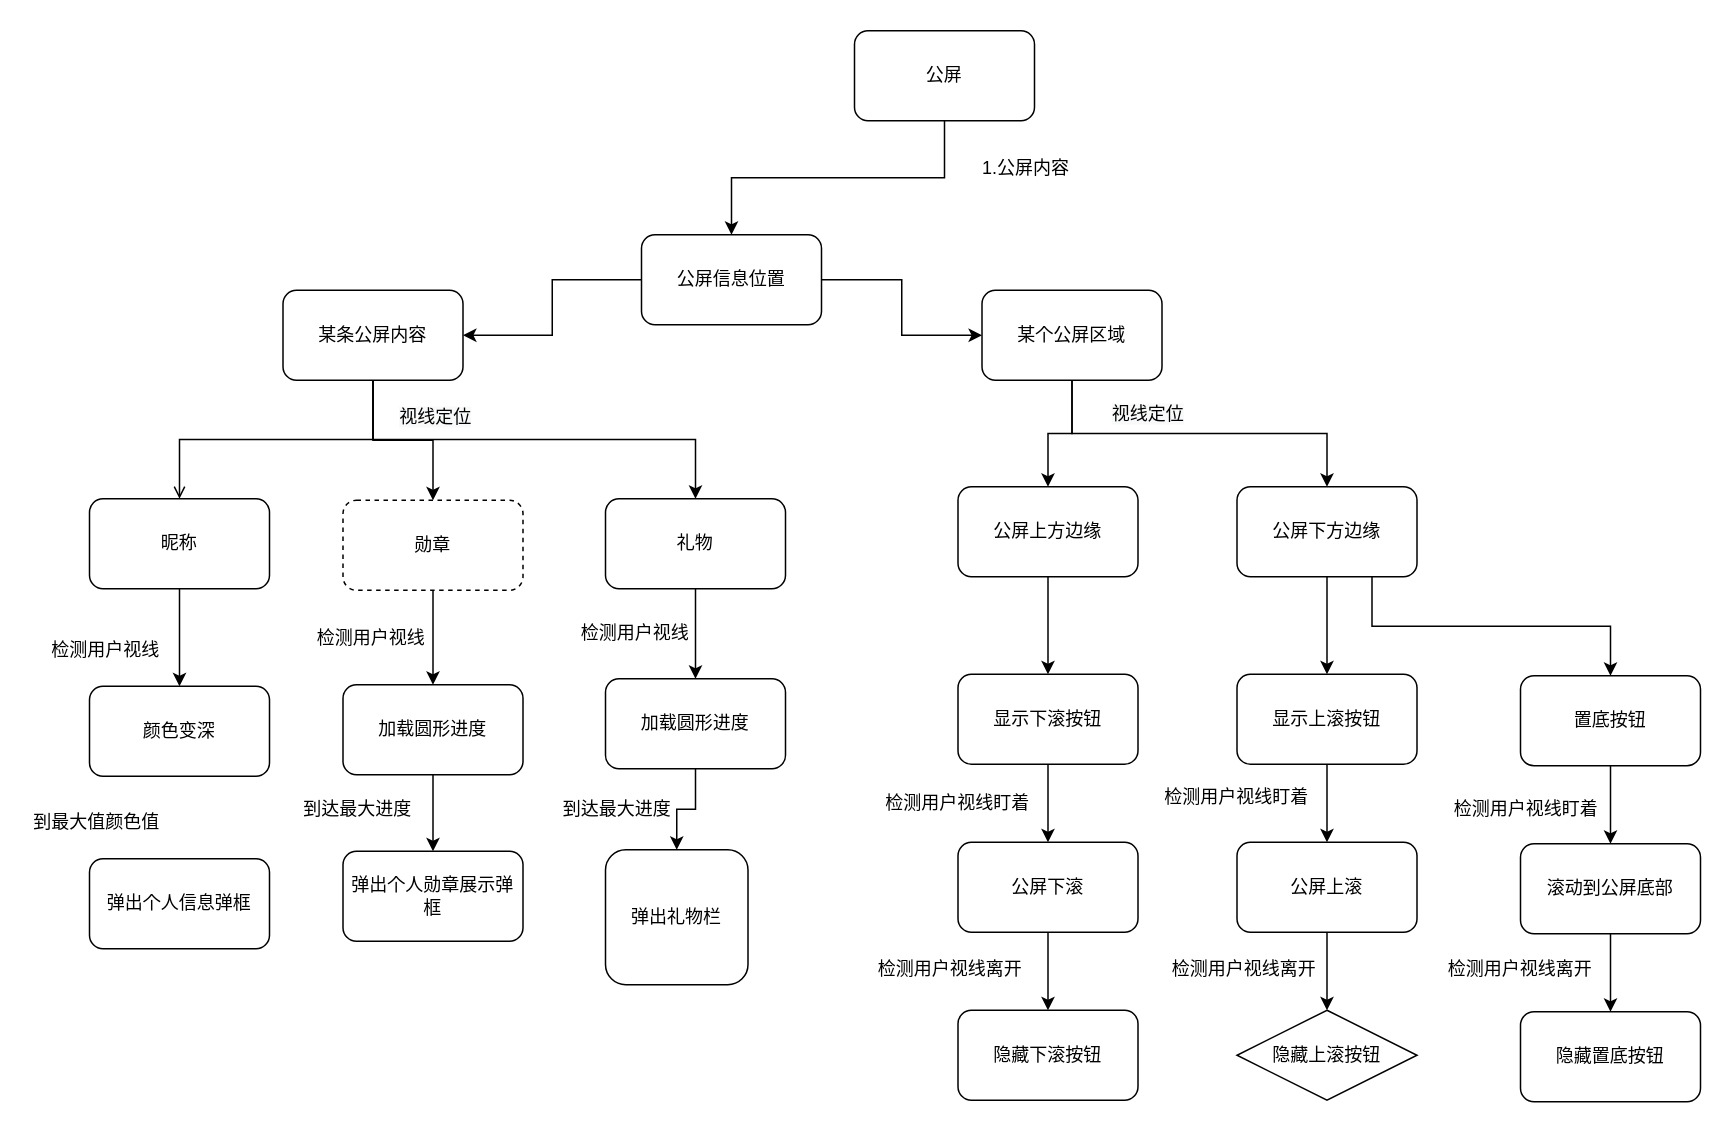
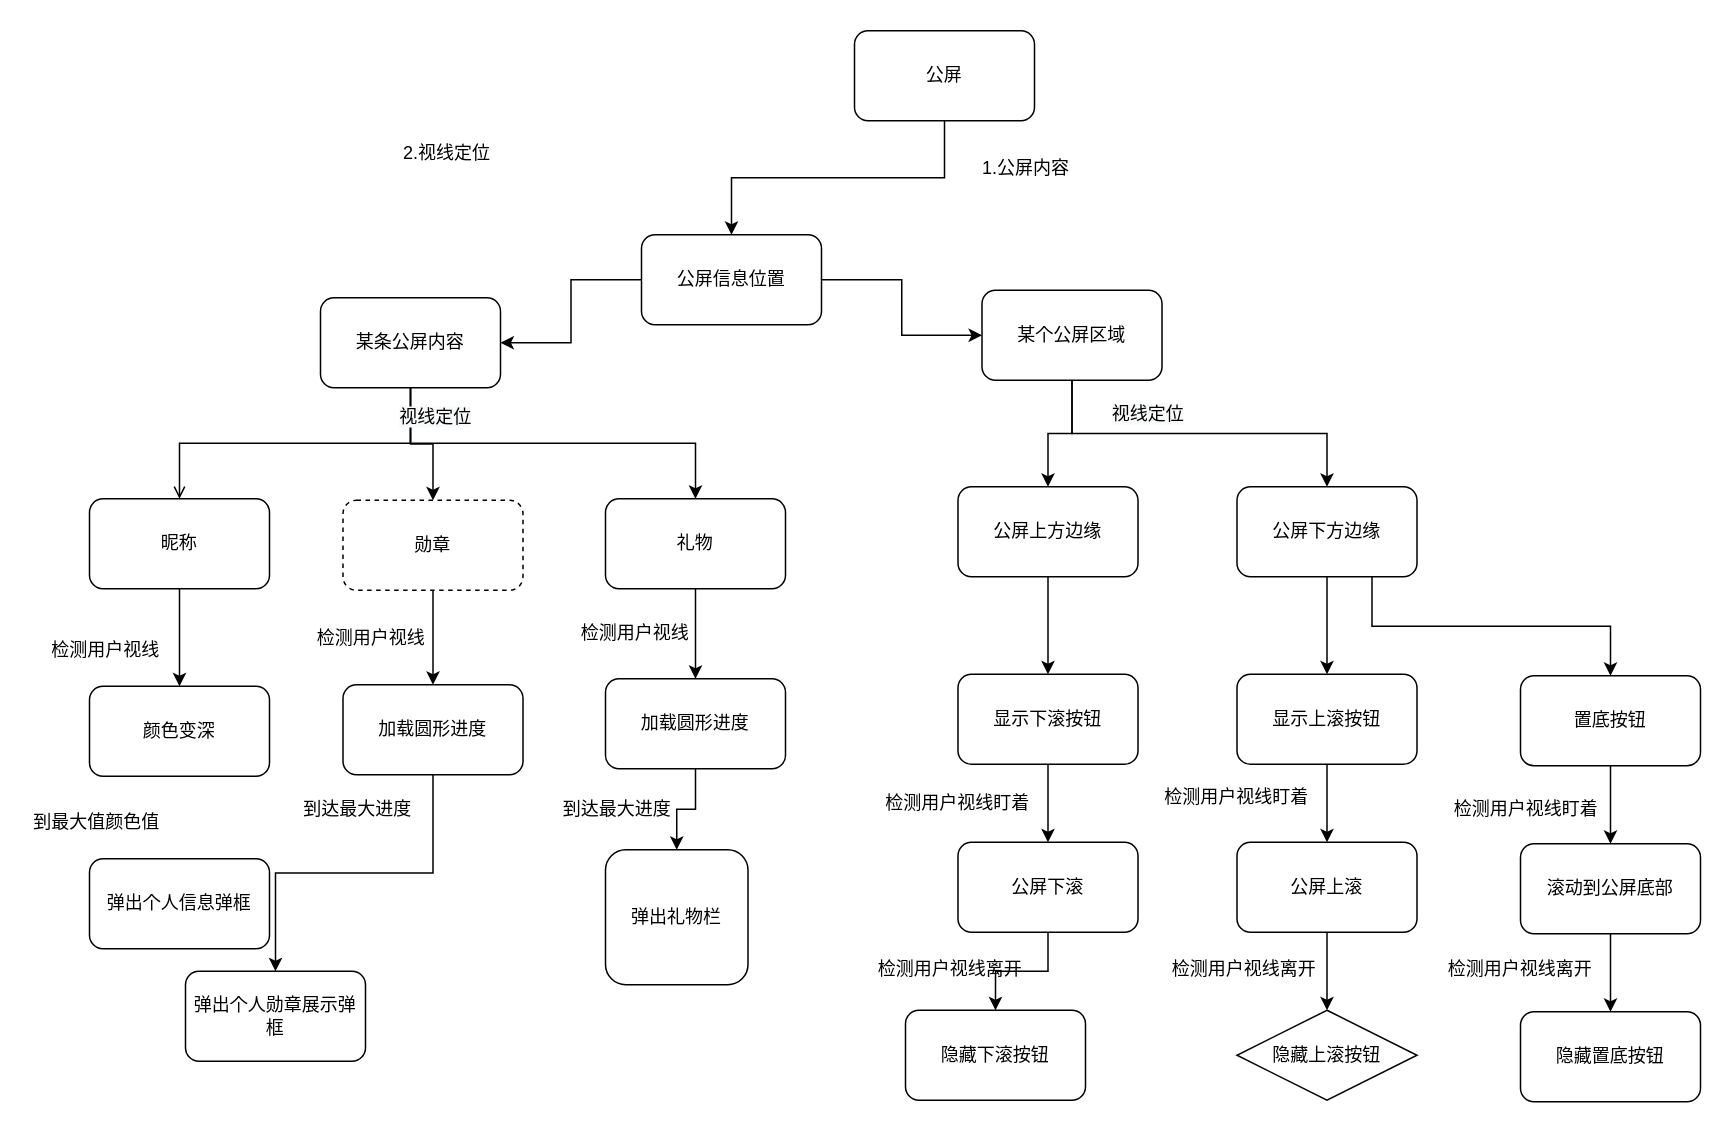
none -> (447, 154)
(373, 335) -> (410, 343)
(433, 896) -> (275, 1016)
(1048, 1055) -> (995, 1055)
